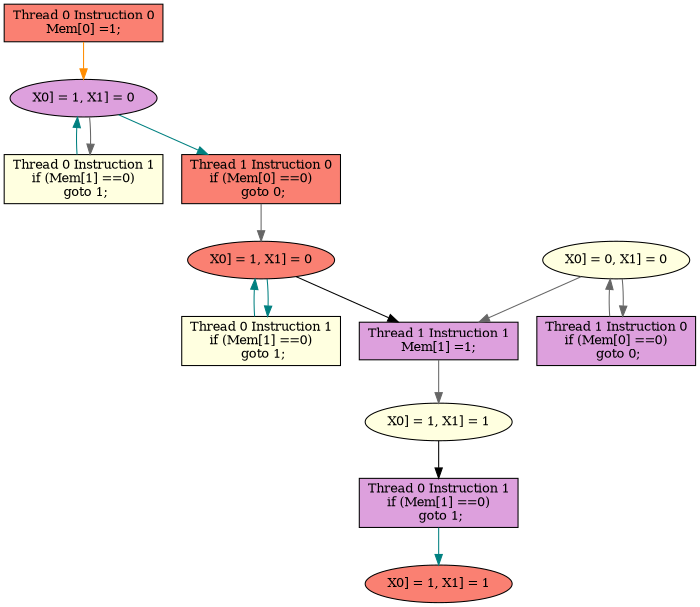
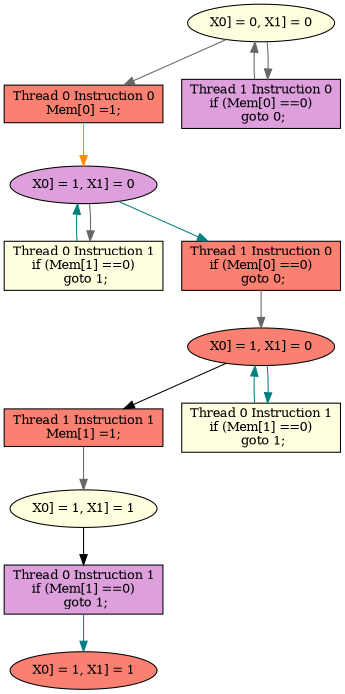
(535, 297) -> (180, 60)
(439, 341) -> (84, 428)
